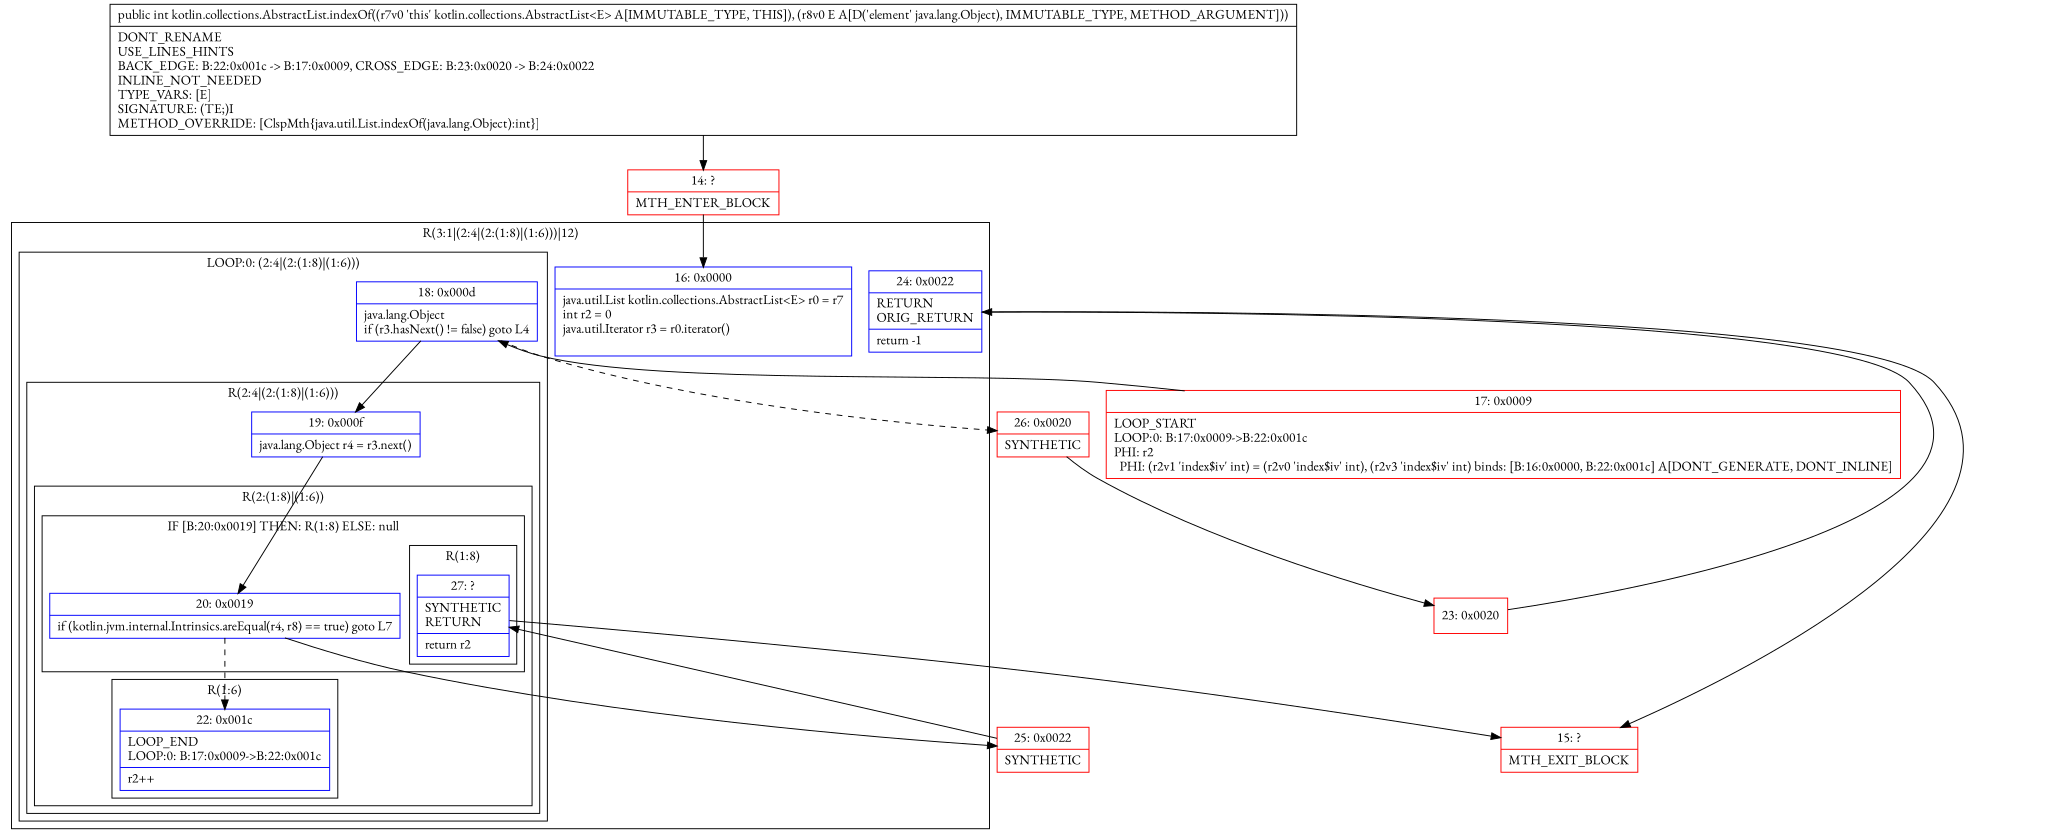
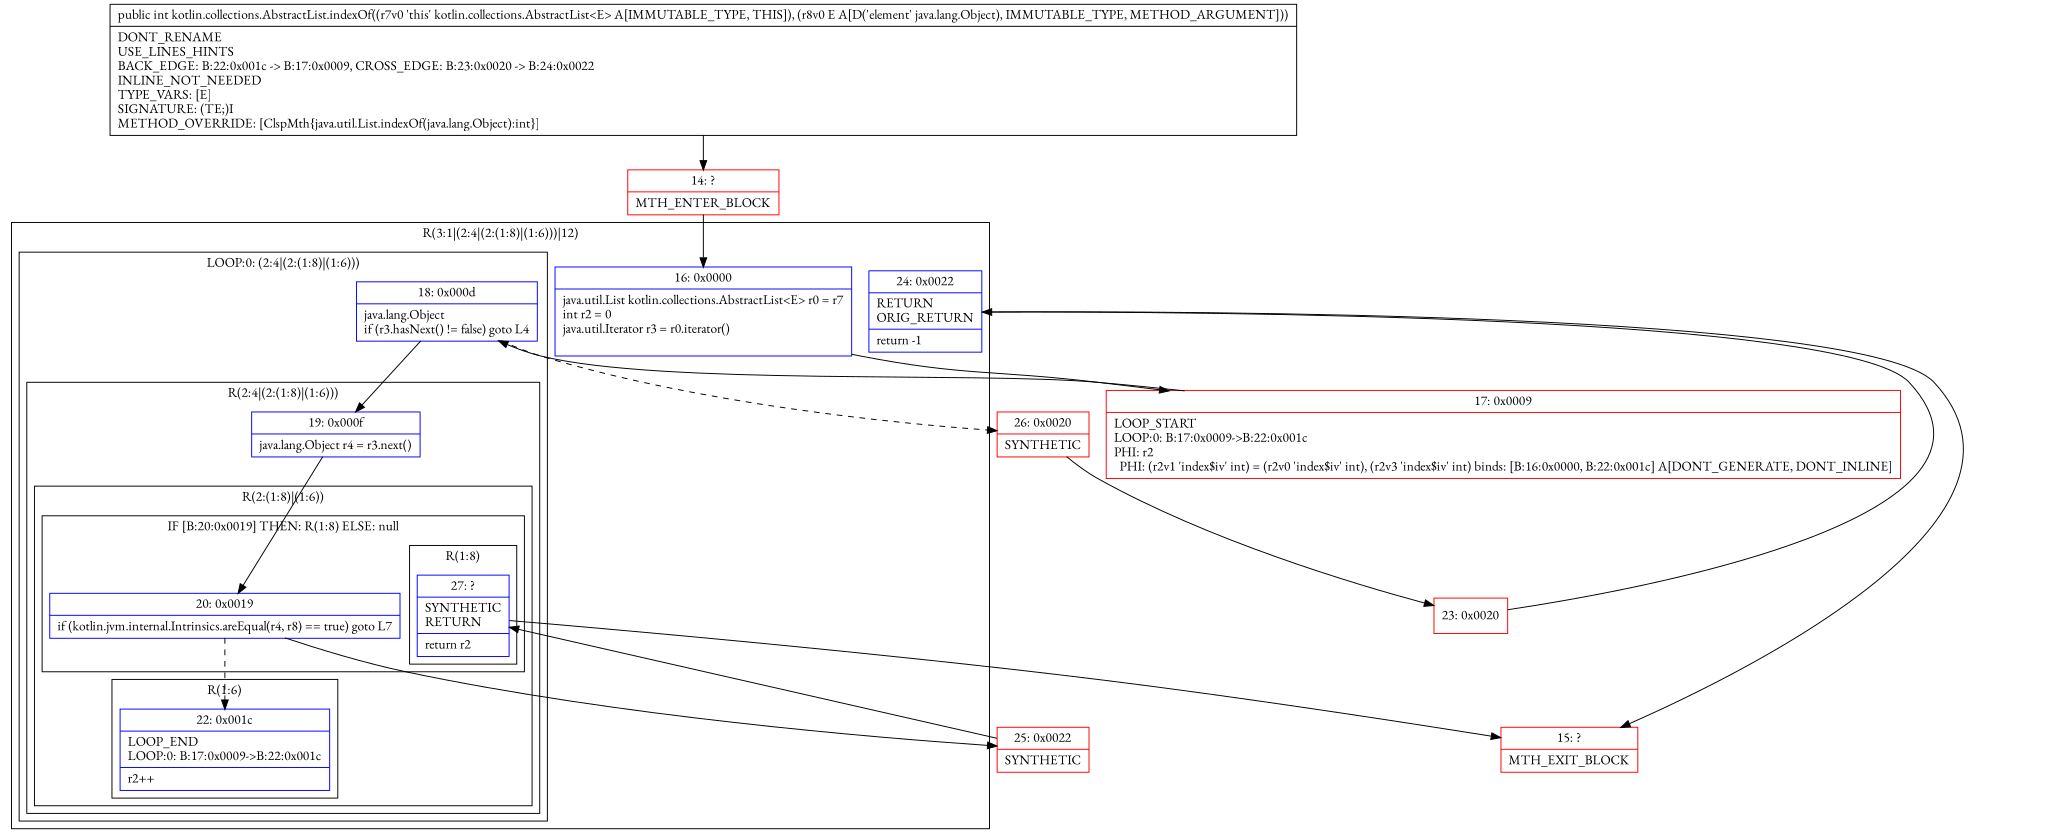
none -> (975, 372)
